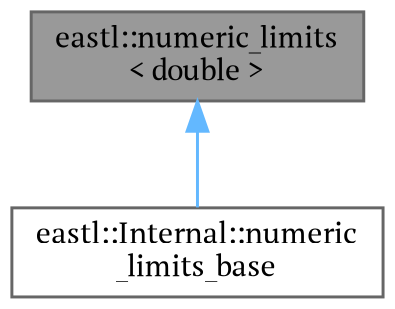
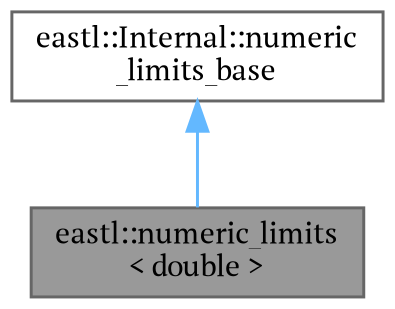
(197, 170) -> (197, 170)
